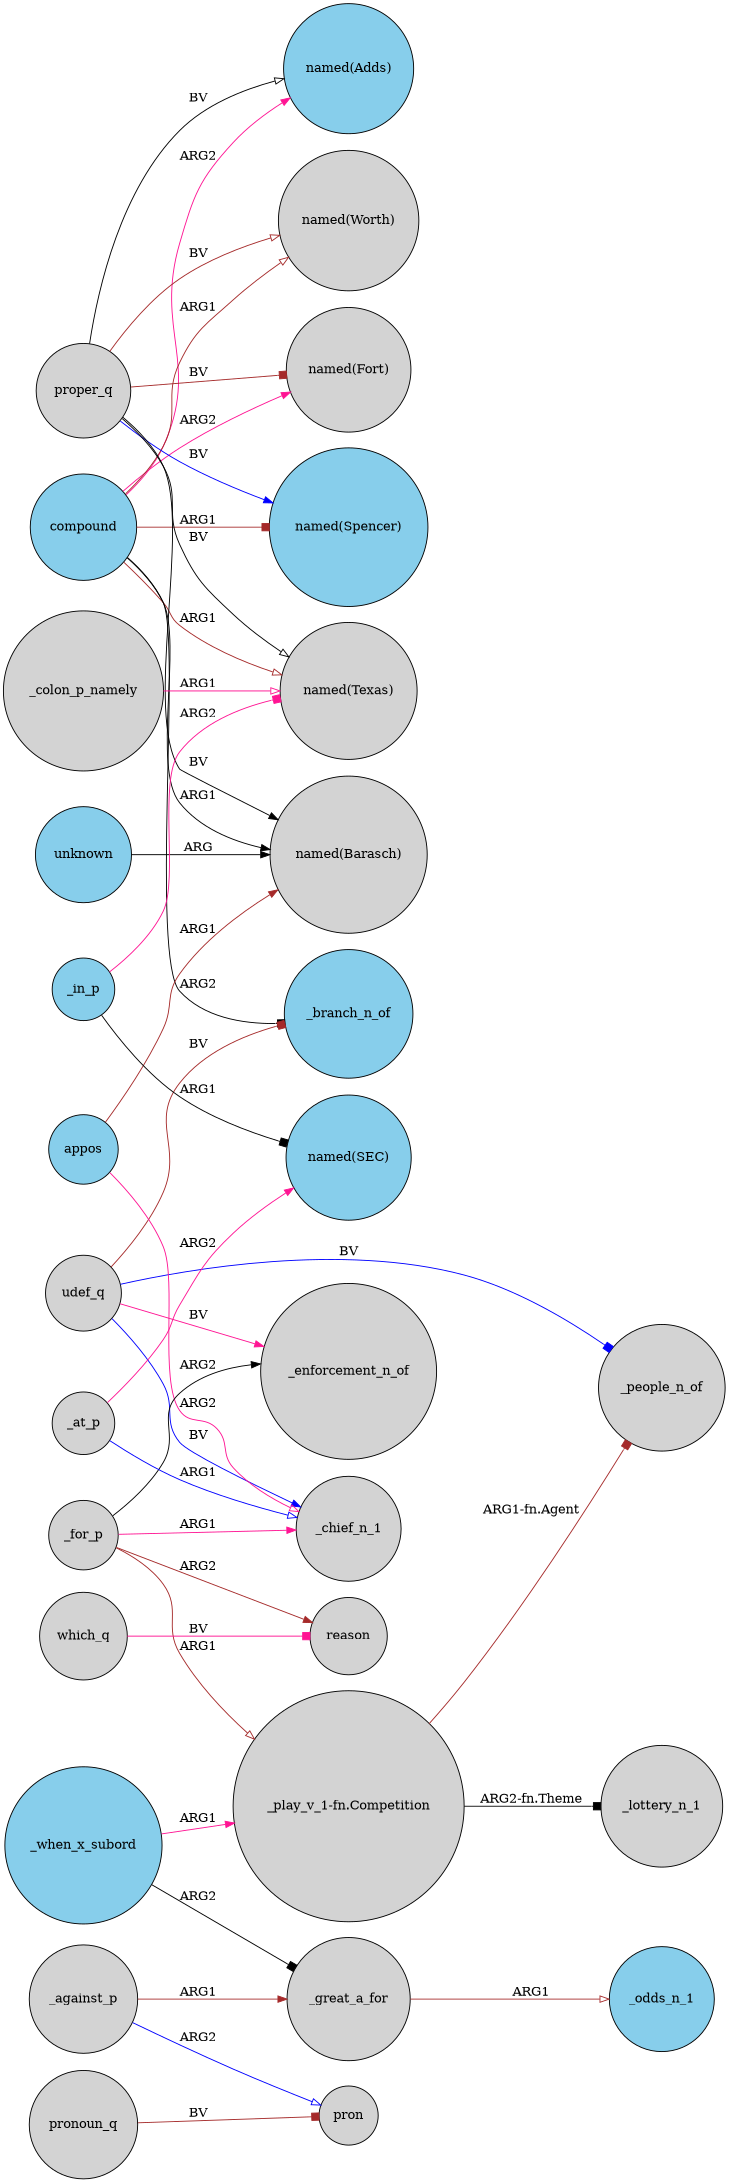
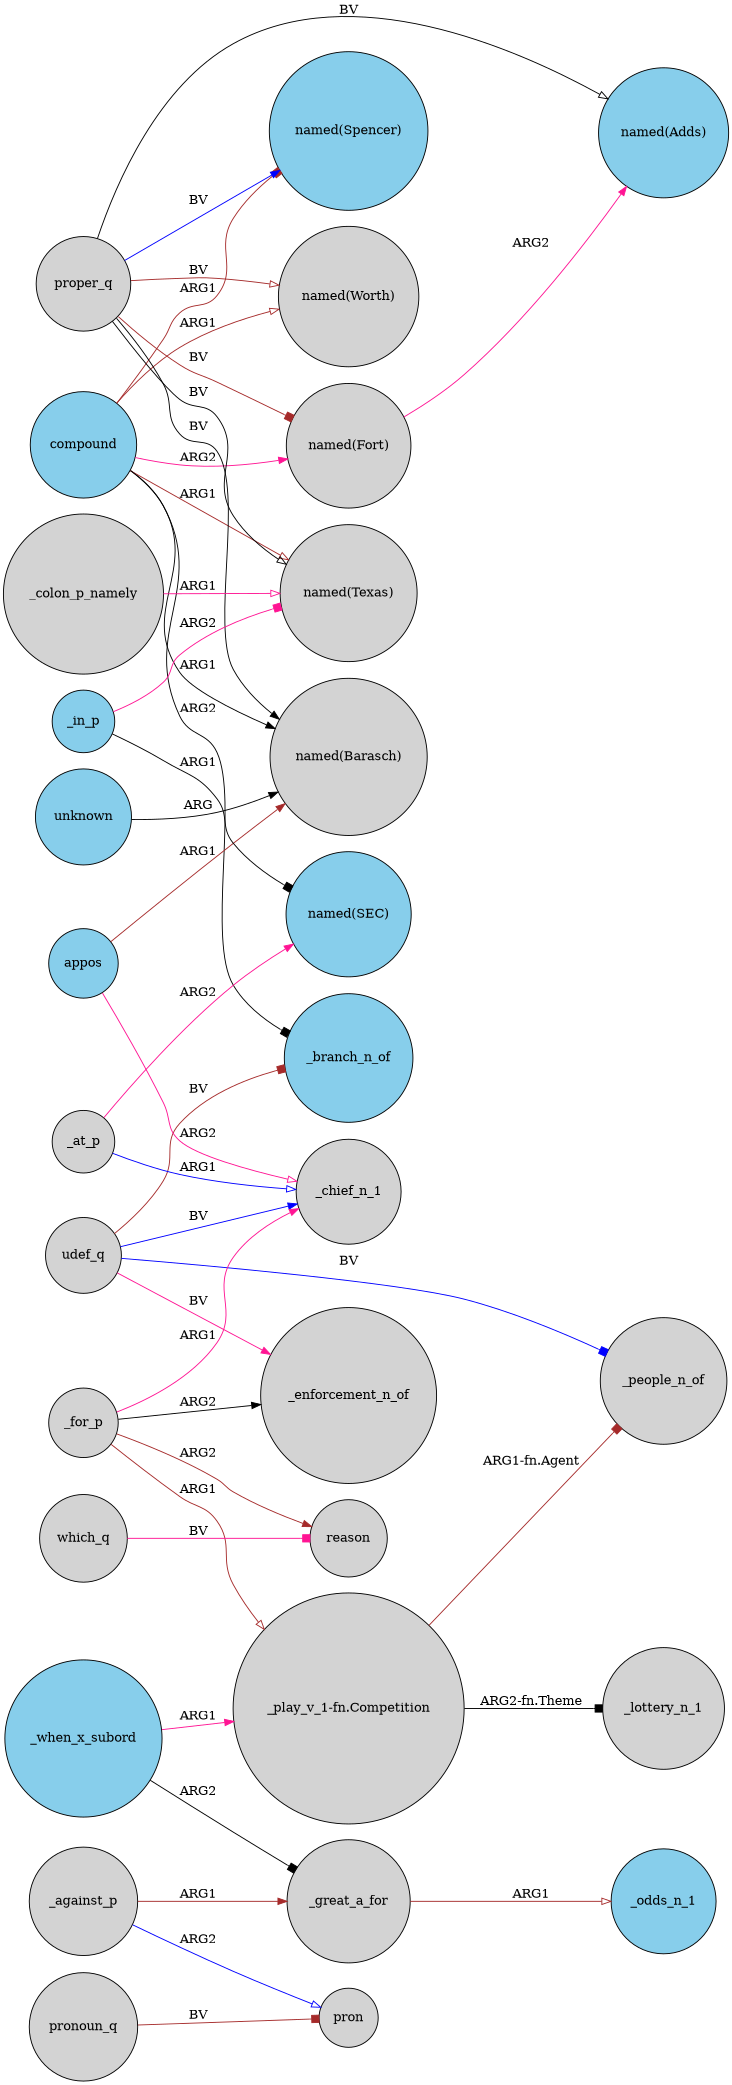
(172, 298) -> (523, 316)
